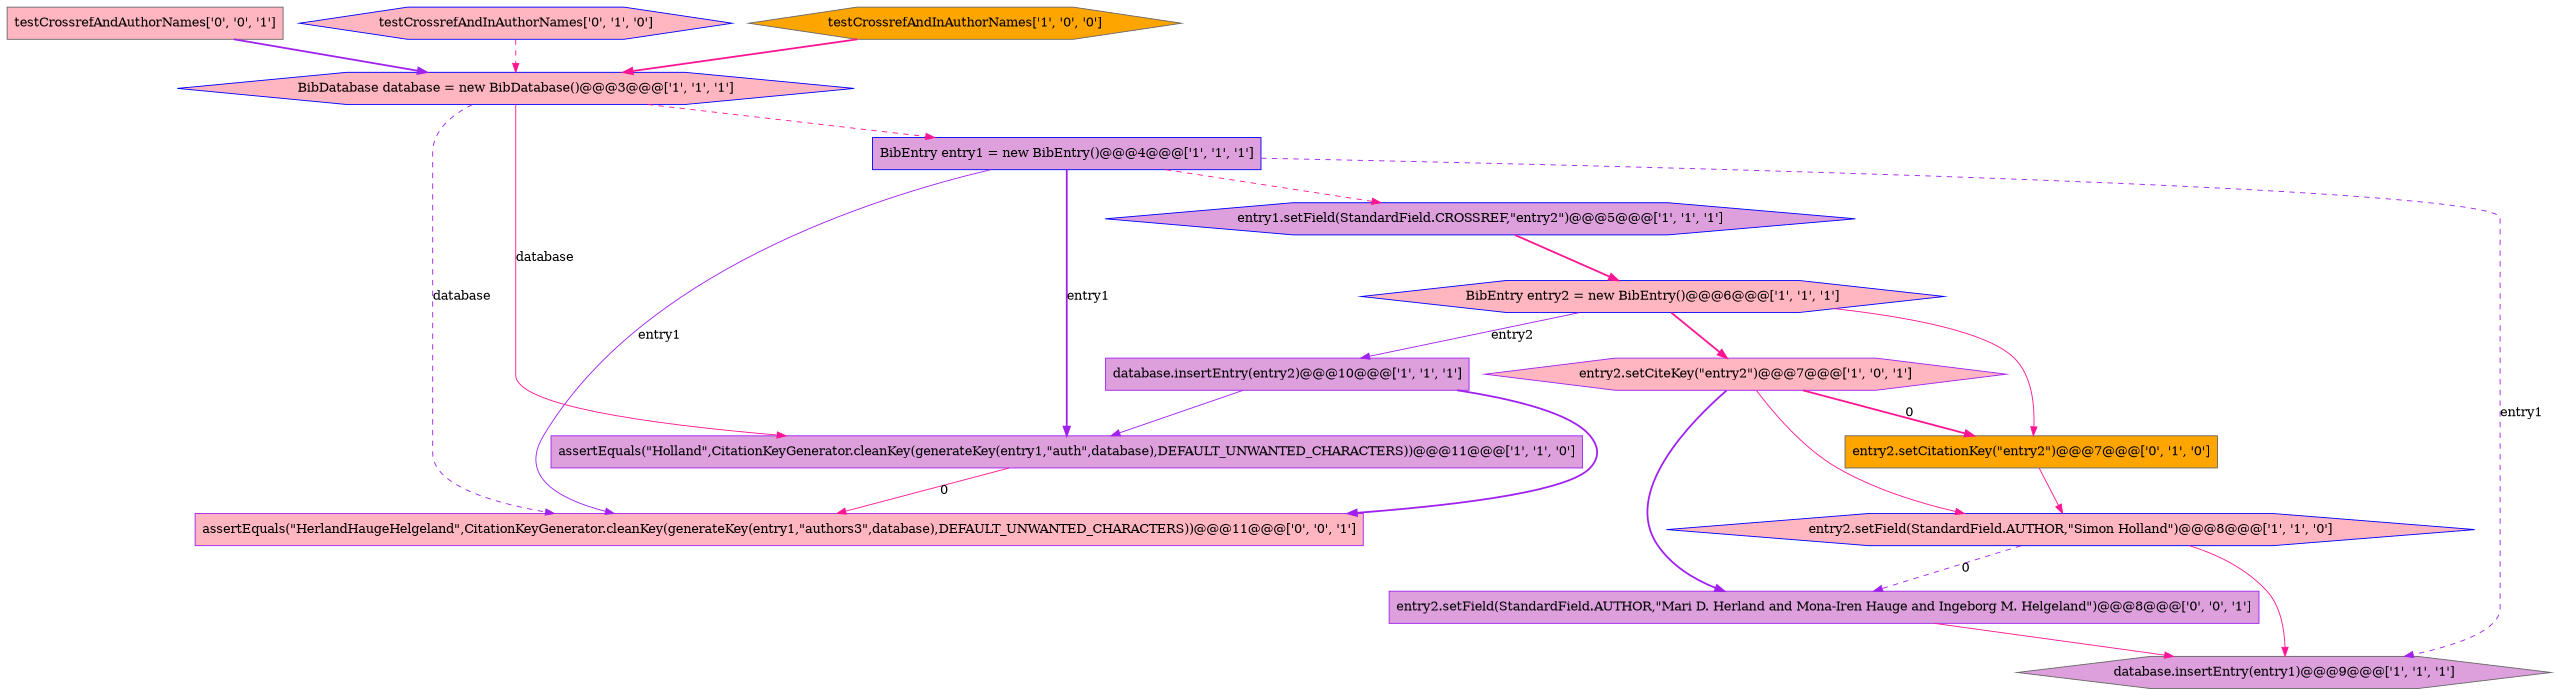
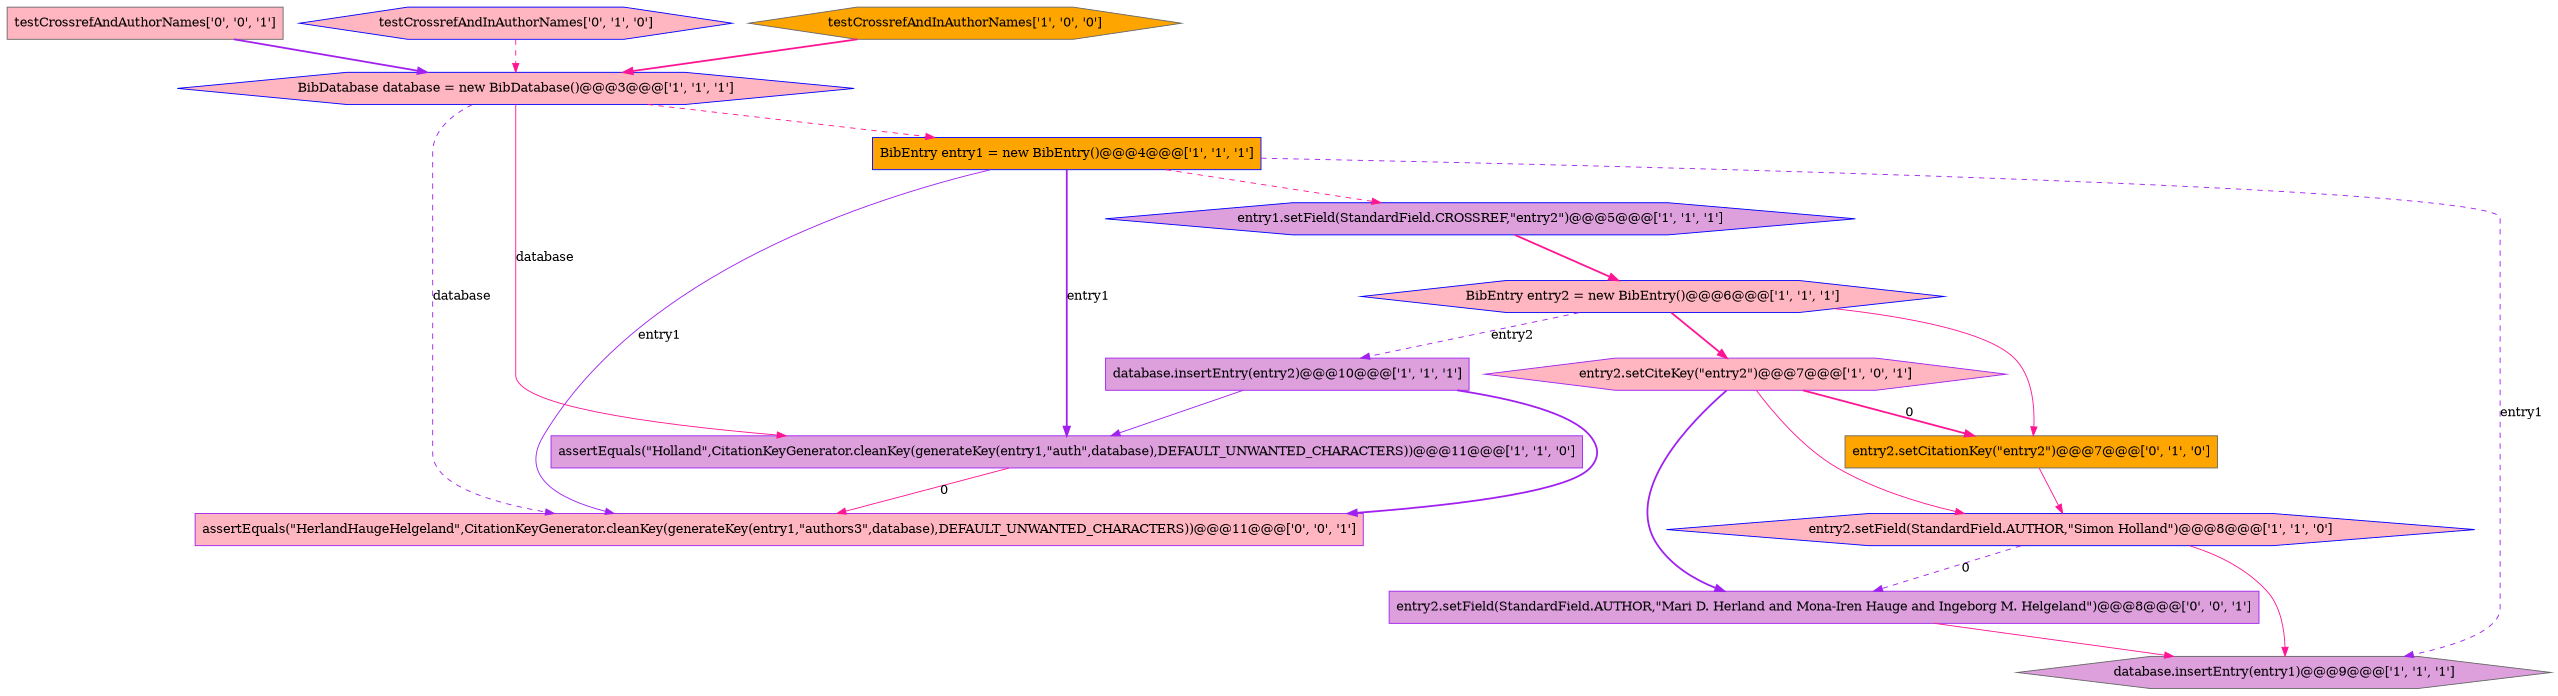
(1067, 154) -> (1067, 154)
(1474, 334) -> (1474, 334)
